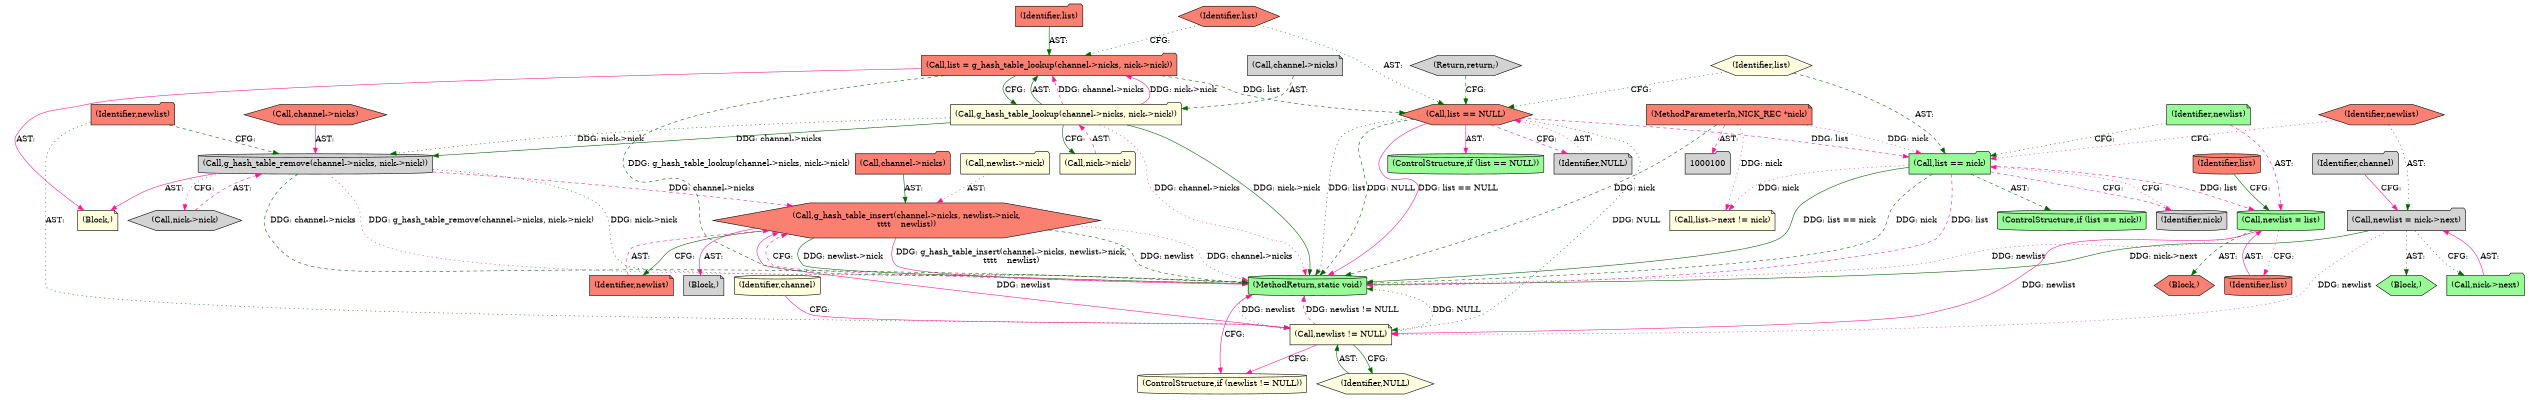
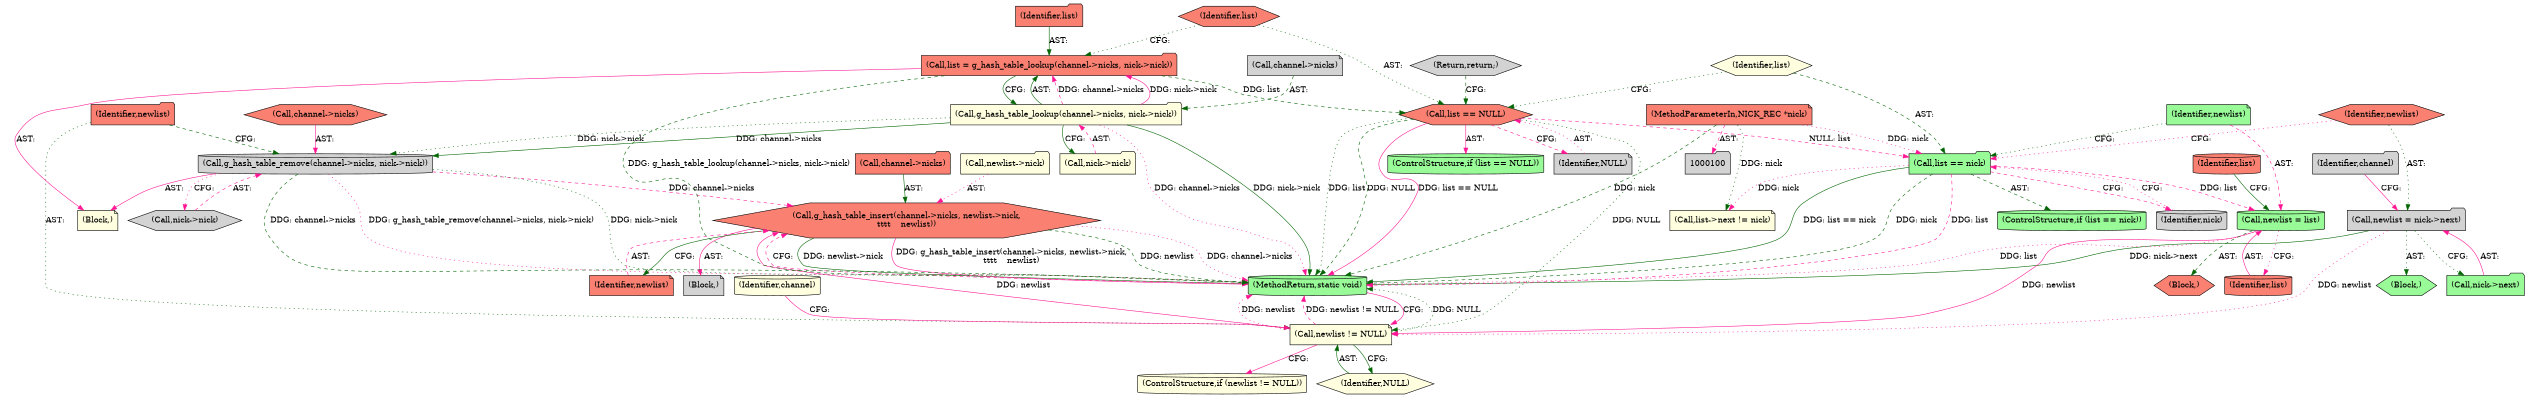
(1830, 139) -> (1830, 139)
(1739, 165) -> (1739, 165)
(2019, 257) -> (2019, 257)
(1224, 328) -> (1394, 301)
